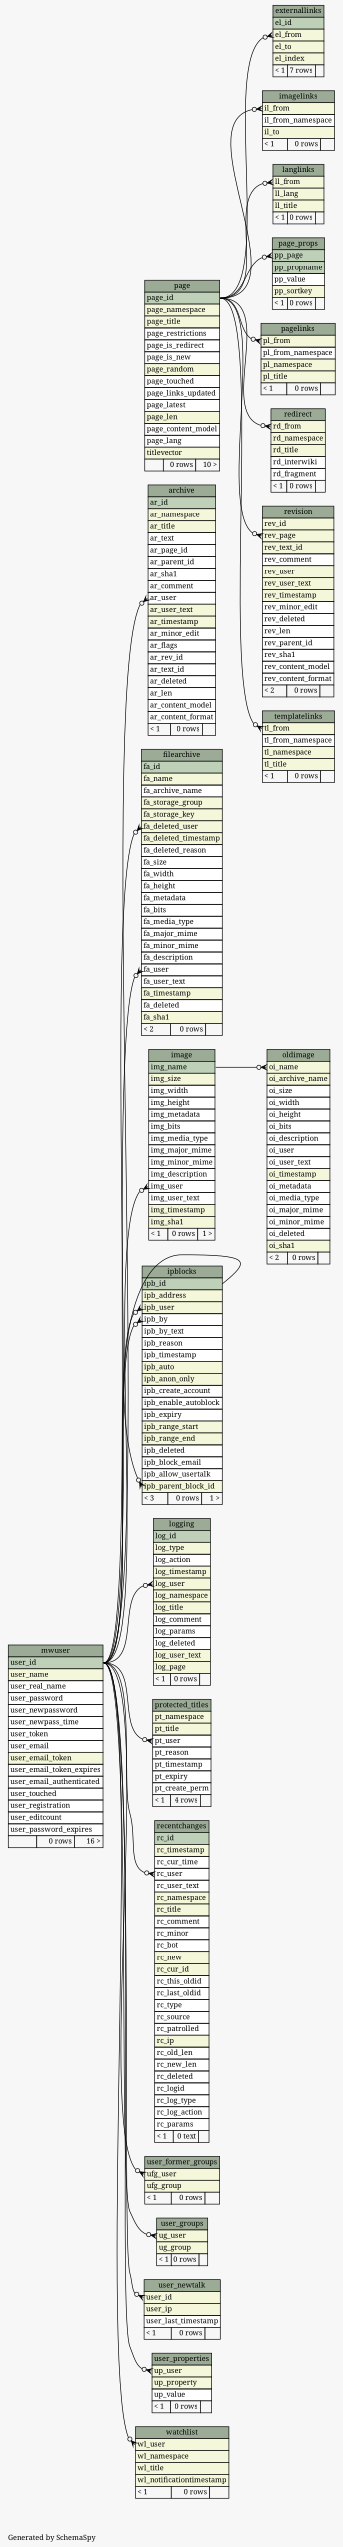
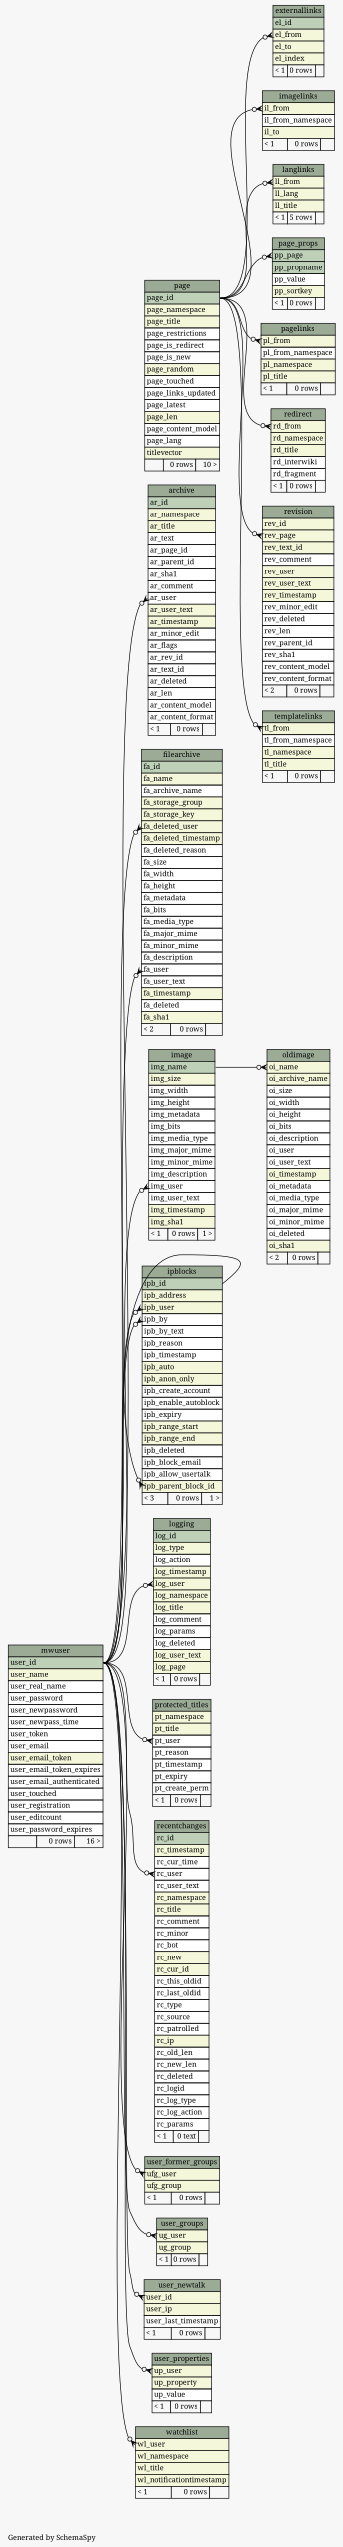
(301, 71) -> (301, 71)
(301, 218) -> (301, 218)
(186, 1800) -> (186, 1800)
